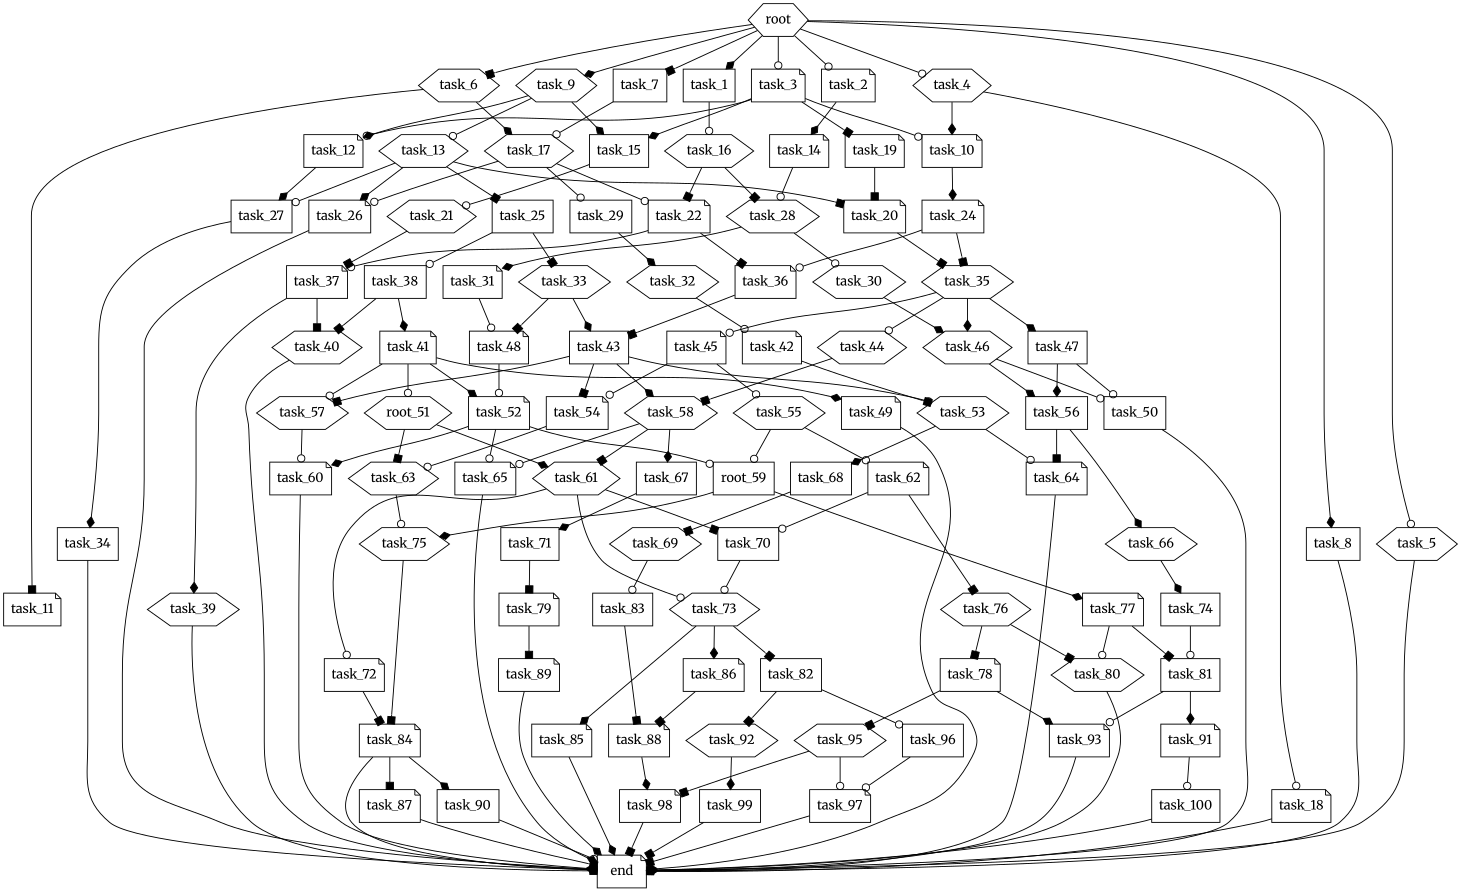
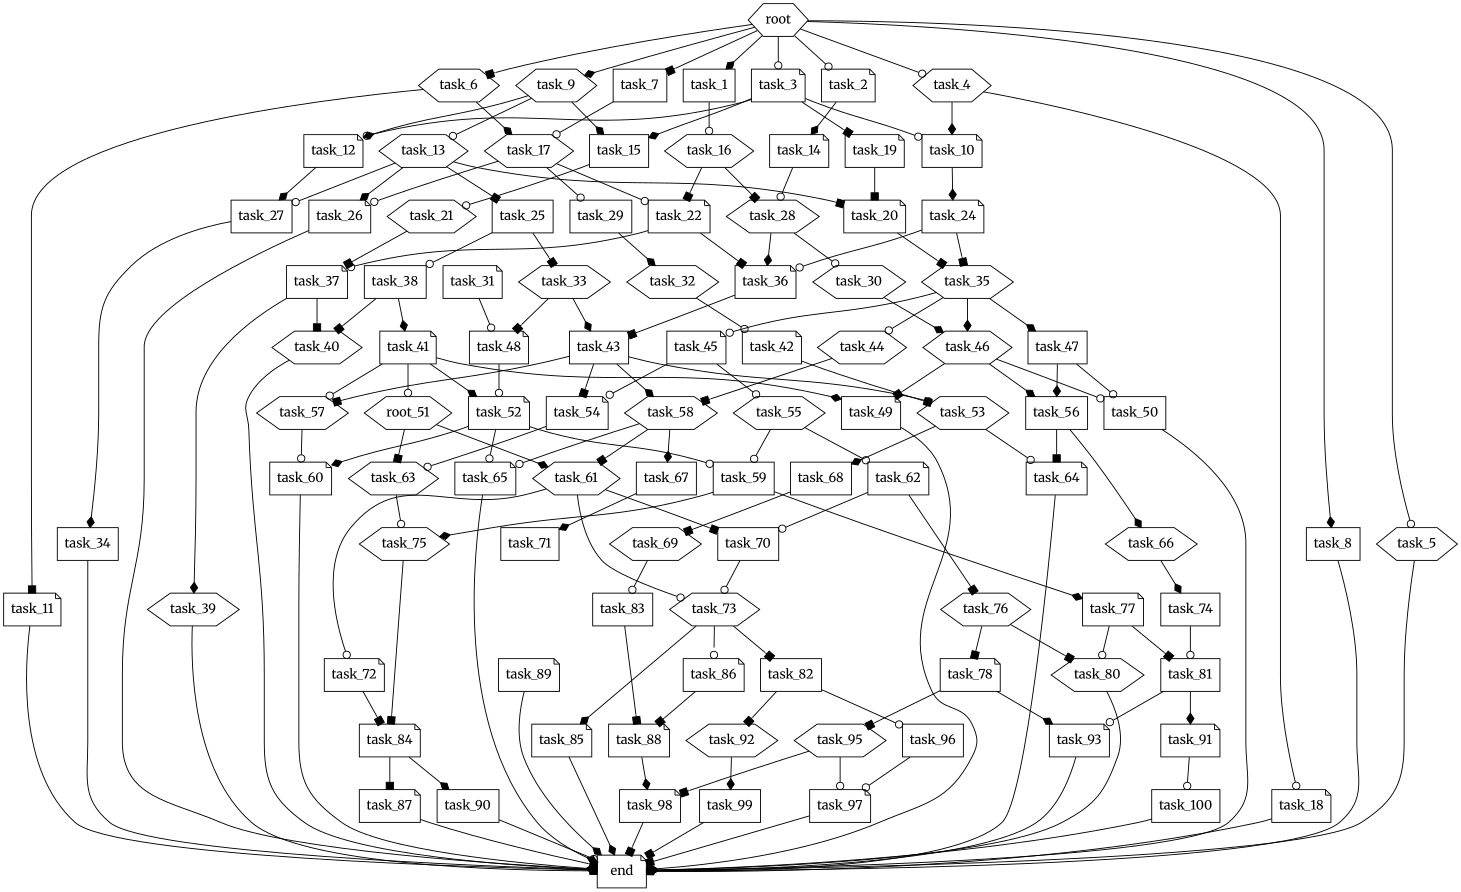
(621, 247) -> (770, 244)
none -> (924, 377)
(744, 479) -> (744, 479)
(529, 610) -> none
(714, 637) -> (714, 637)
(430, 854) -> (172, 846)
